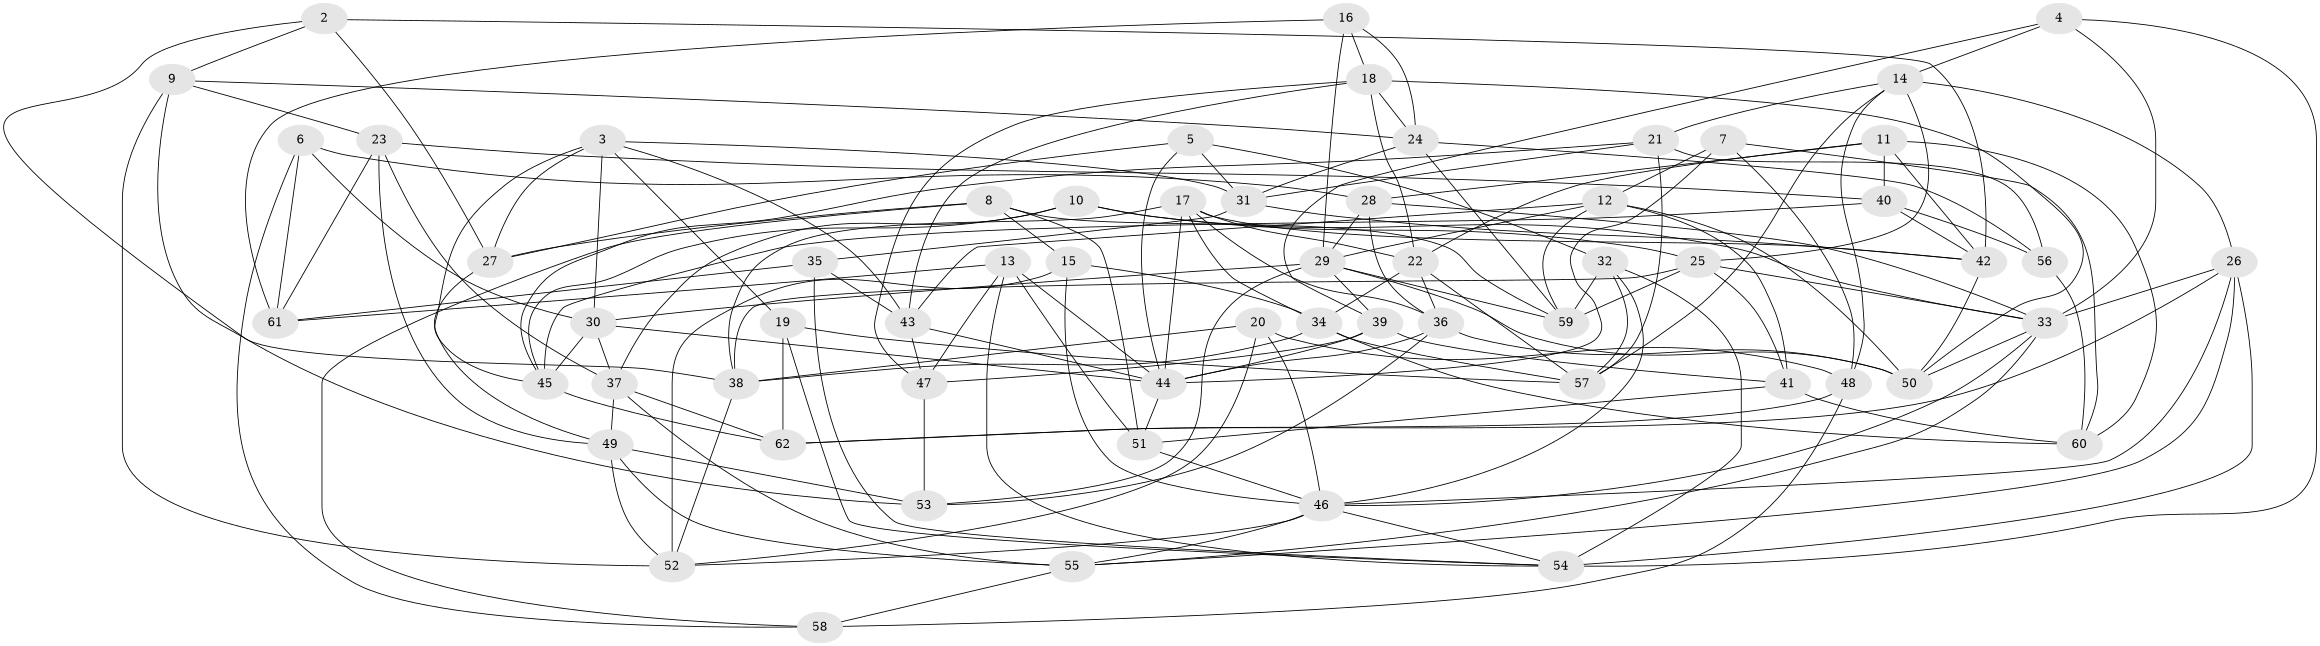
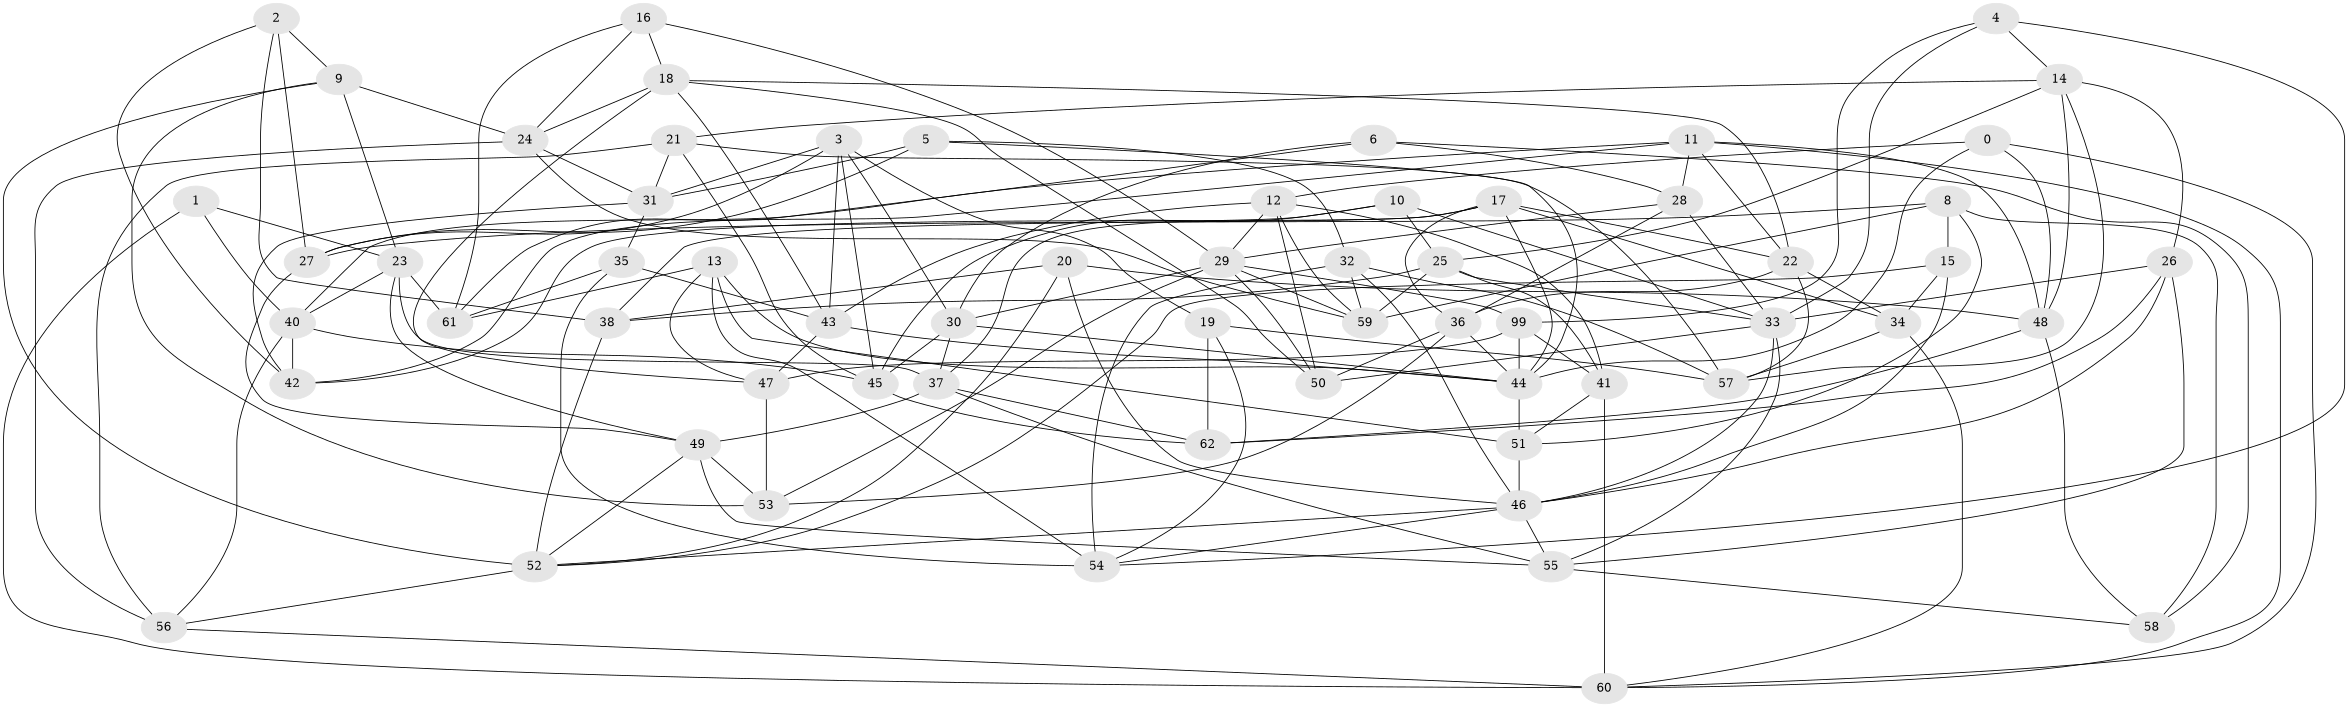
(1723, 140) -> (1988, 140)
none -> (1956, 175)
none -> (196, 201)
(1380, 323) -> (1519, 323)
(1953, 326) -> none
(1032, 364) -> none
(2010, 521) -> none
none -> (349, 597)
